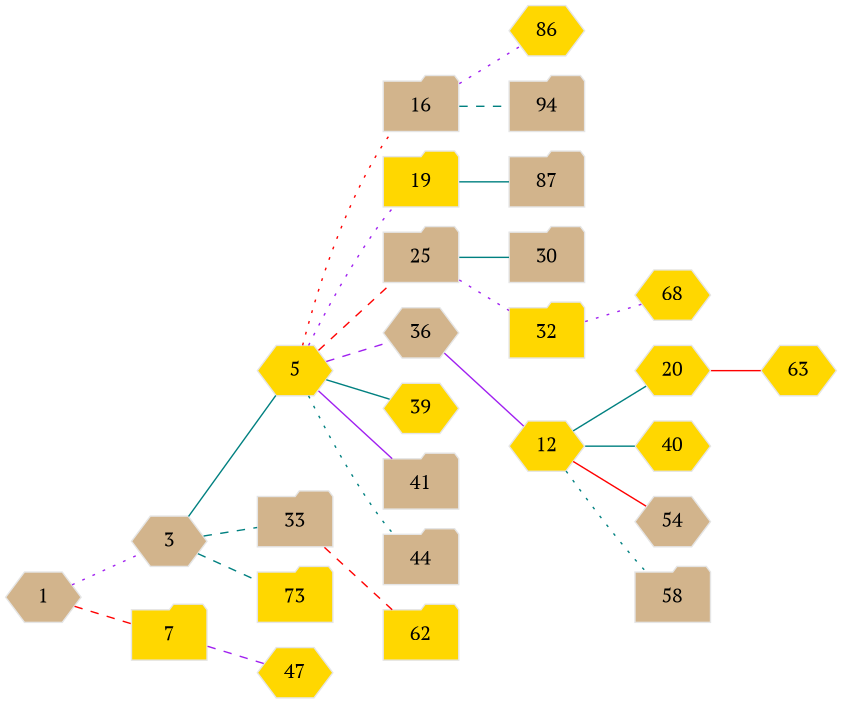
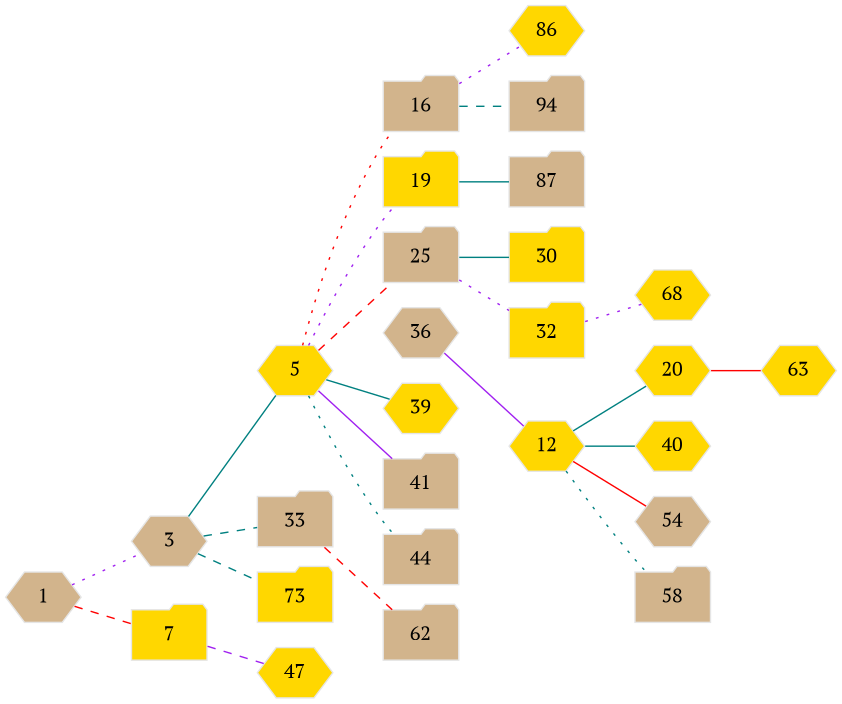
(547, 257) -> (547, 257)
(358, 352) -> none
(421, 635) -> (421, 635)
